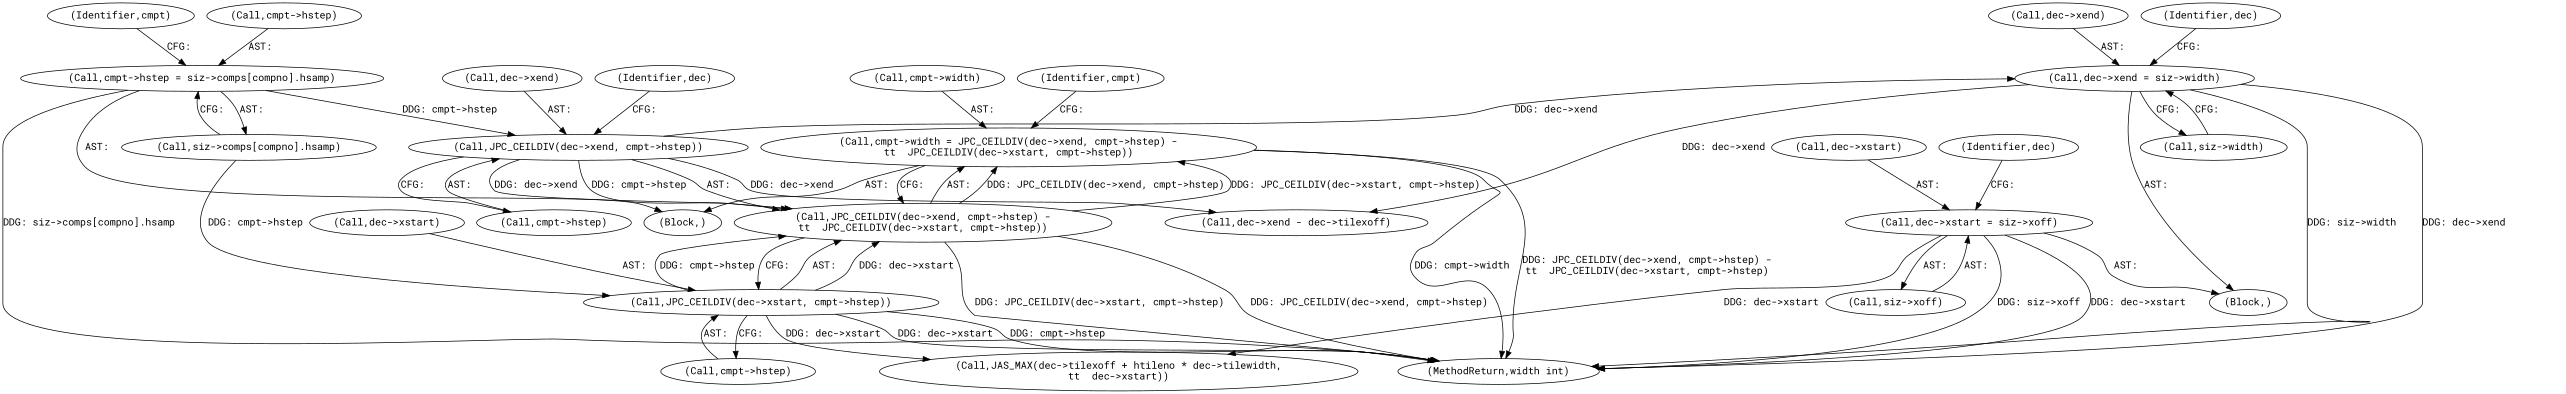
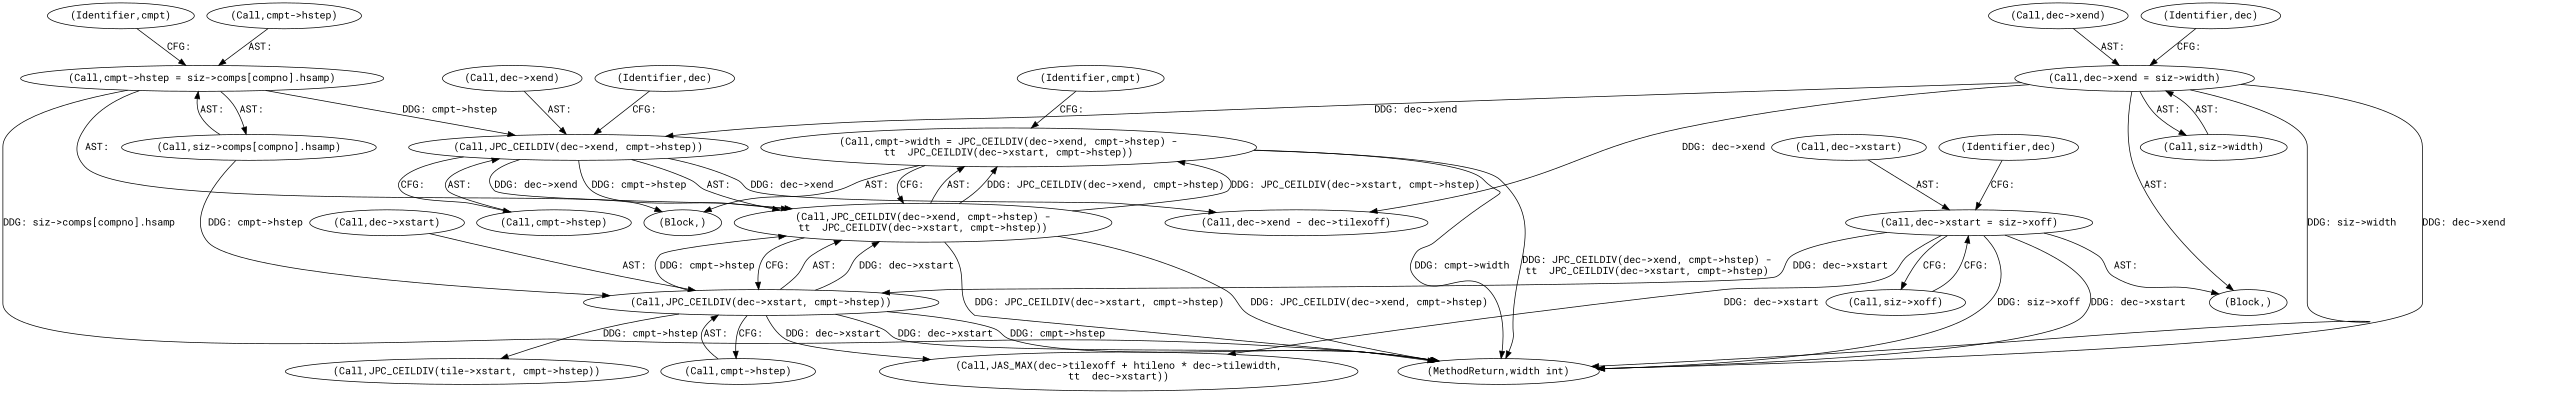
(927, 78) -> none
(215, 110) -> (215, 110)
(2171, 110) -> (2171, 110)
(2210, 110) -> (2210, 110)
(1336, 122) -> (1347, 105)
(1938, 266) -> (1938, 266)
(1979, 266) -> (1979, 266)
none -> (1396, 286)
none -> (467, 371)
